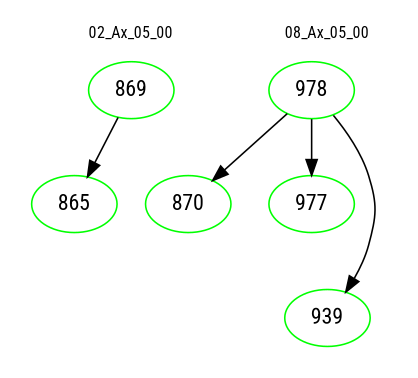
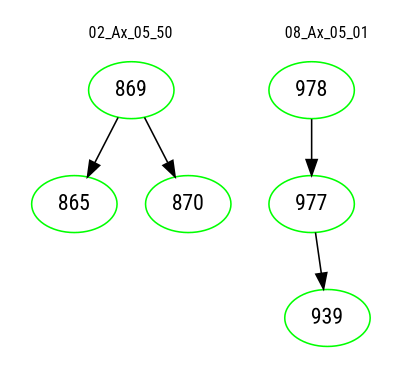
(131, 34) -> (131, 34)
(327, 34) -> (327, 34)
(267, 132) -> (156, 140)
(373, 193) -> (318, 253)
